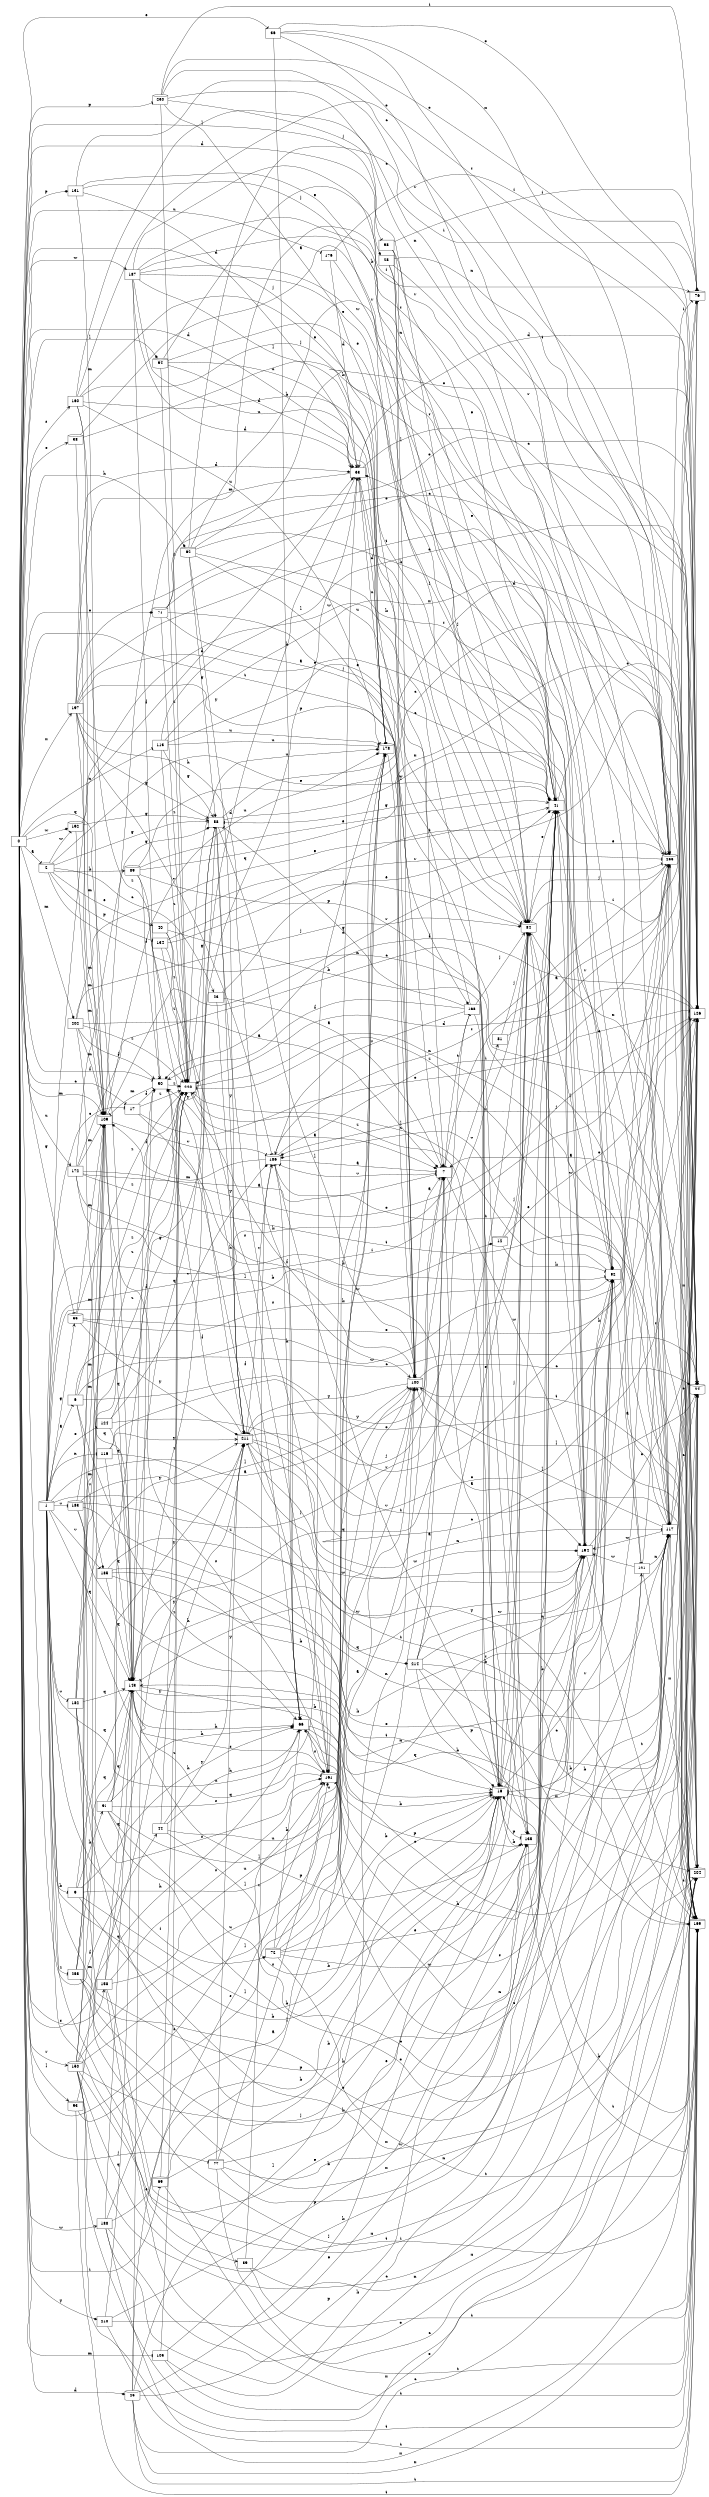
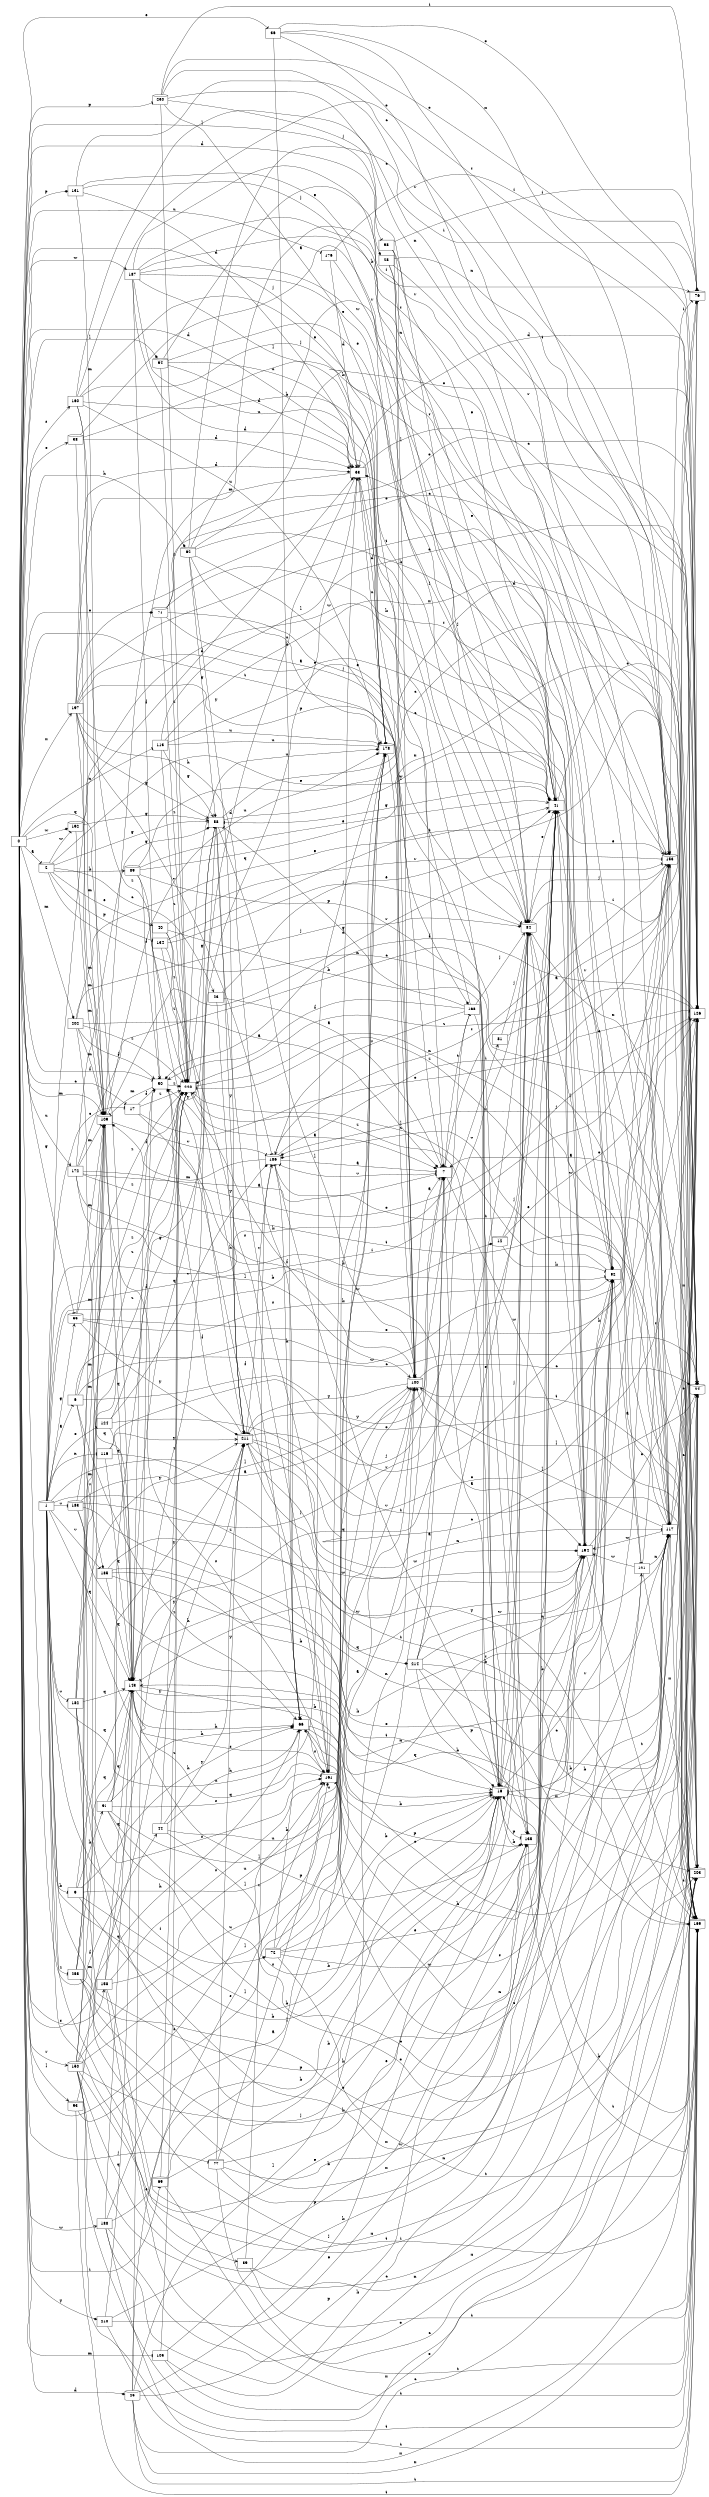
none -> (217, 440)
(396, 696) -> (292, 649)
(670, 860) -> (670, 860)
(444, 1024) -> (444, 1024)
(697, 1873) -> (697, 1873)
